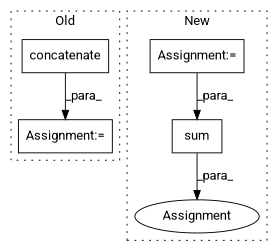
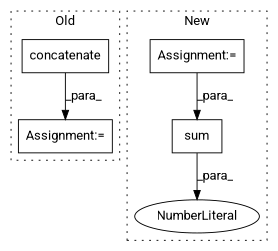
(197, 216) -> (197, 216)
